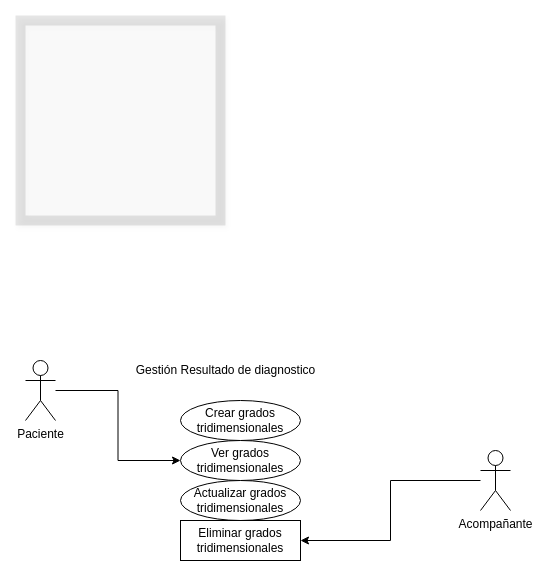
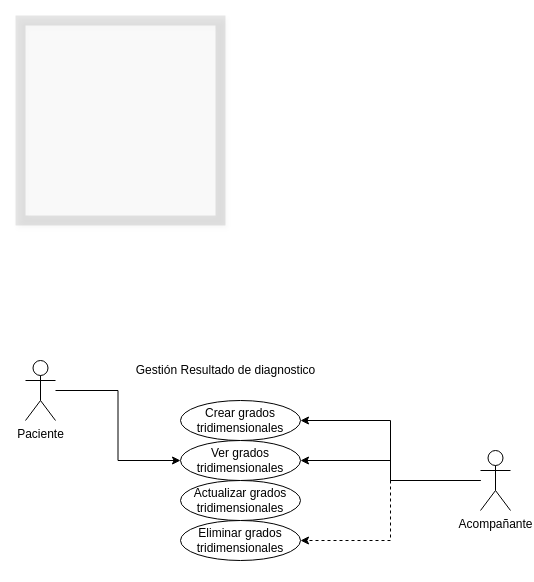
none -> (368, 421)
none -> (348, 461)
(241, 541) -> (241, 541)
(378, 541) -> (378, 541)
